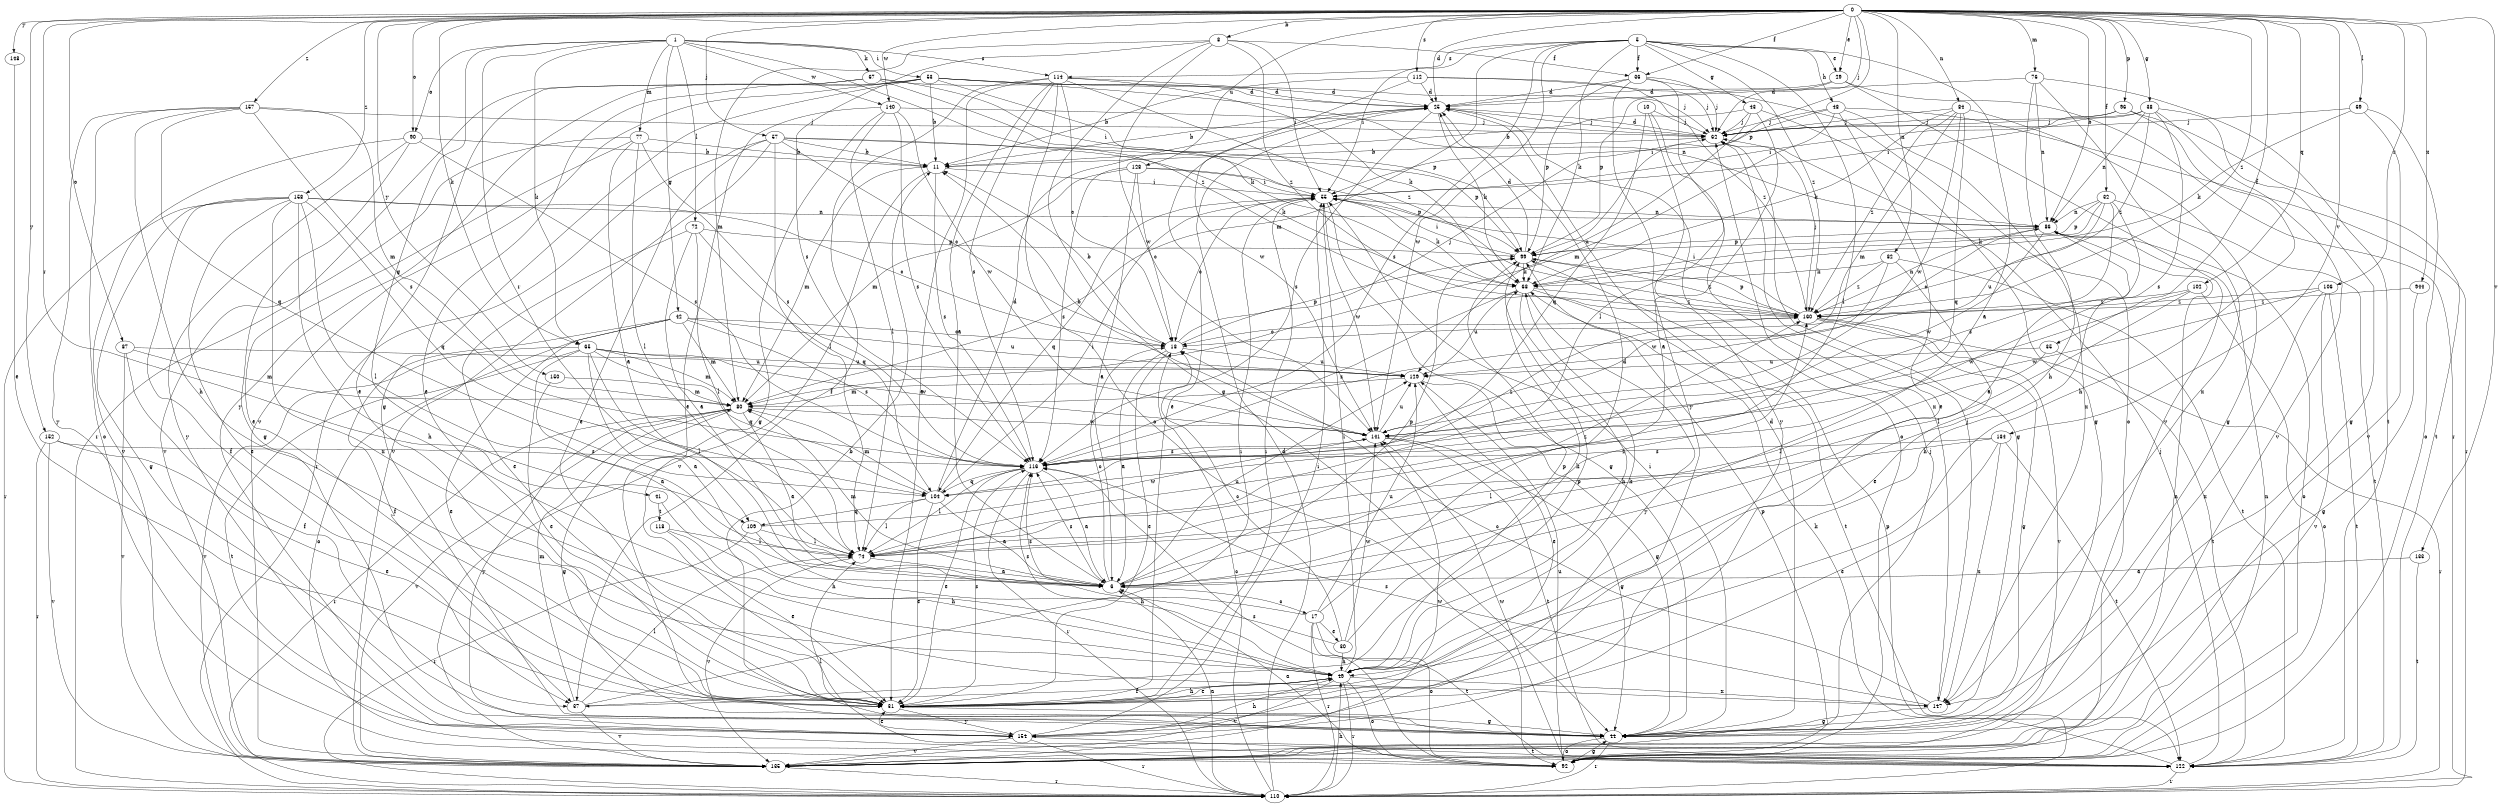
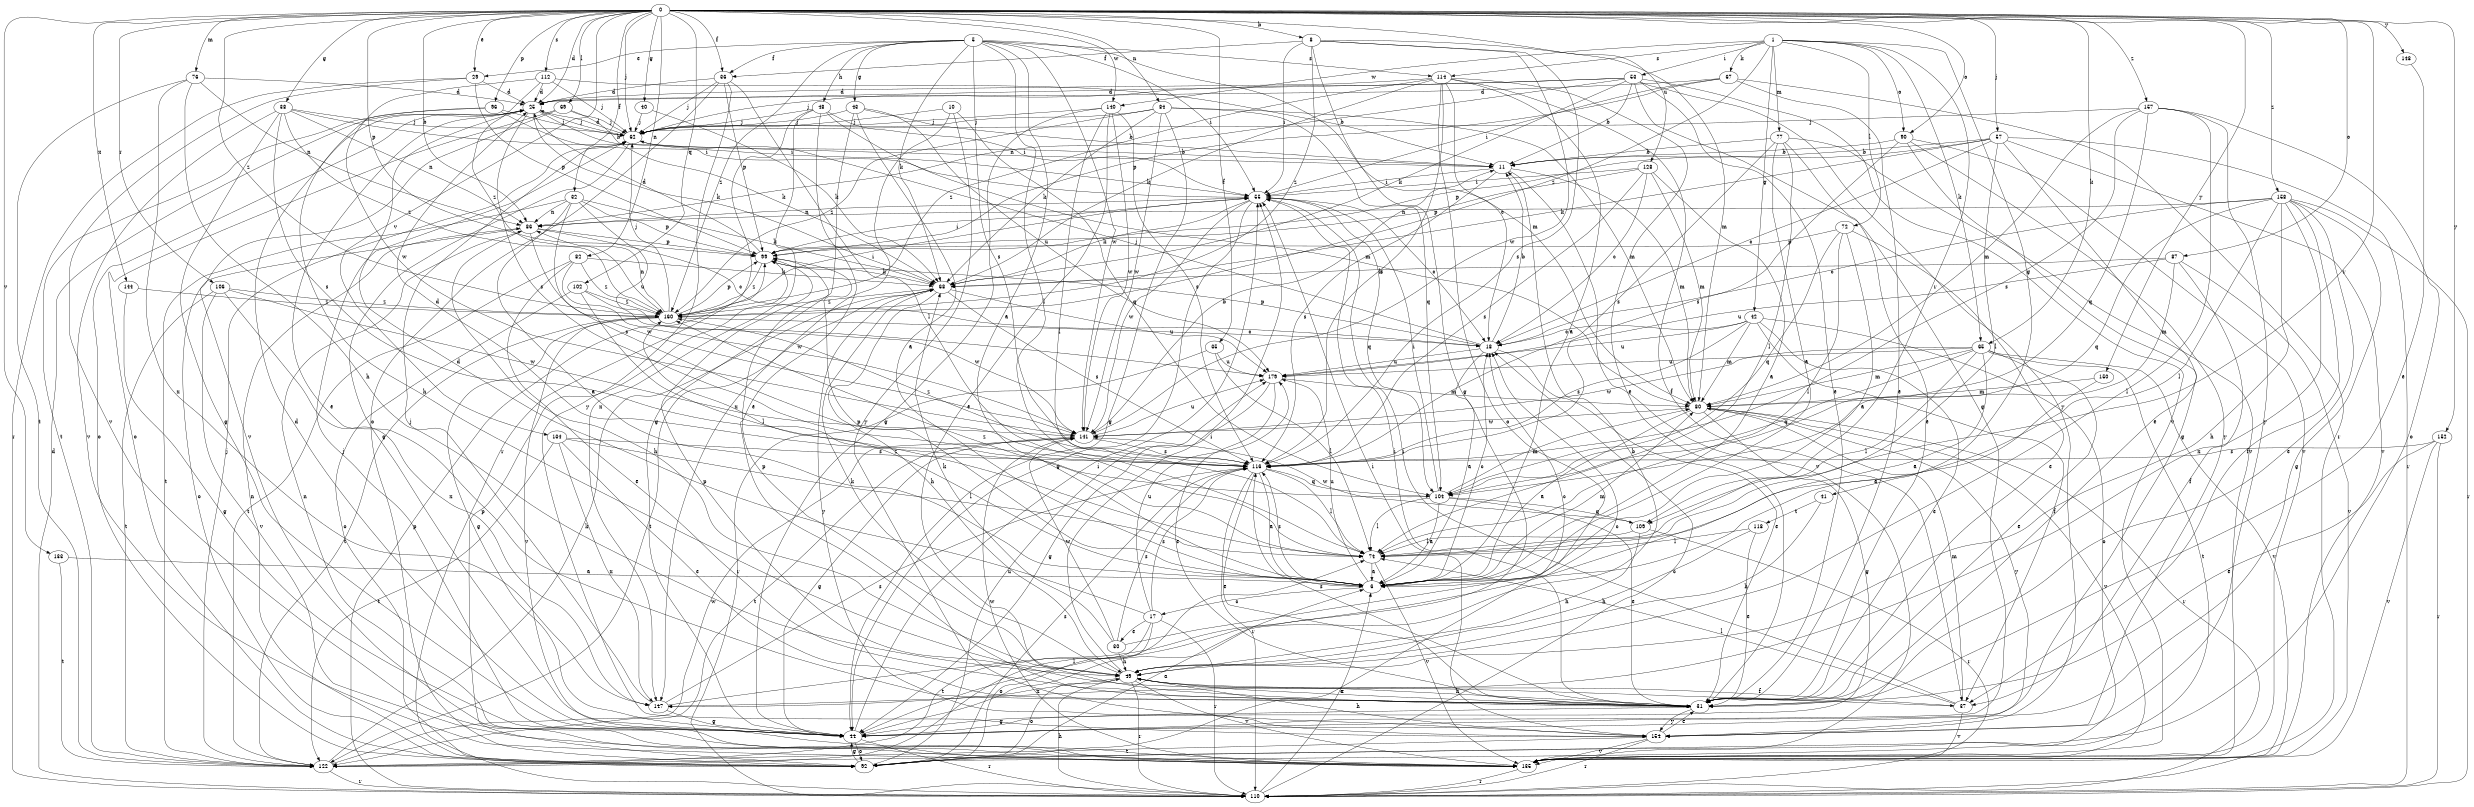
none -> (644, 107)
none -> (1530, 267)
(2420, 287) -> (128, 287)
(1414, 377) -> (1273, 377)
(201, 392) -> (2127, 392)
